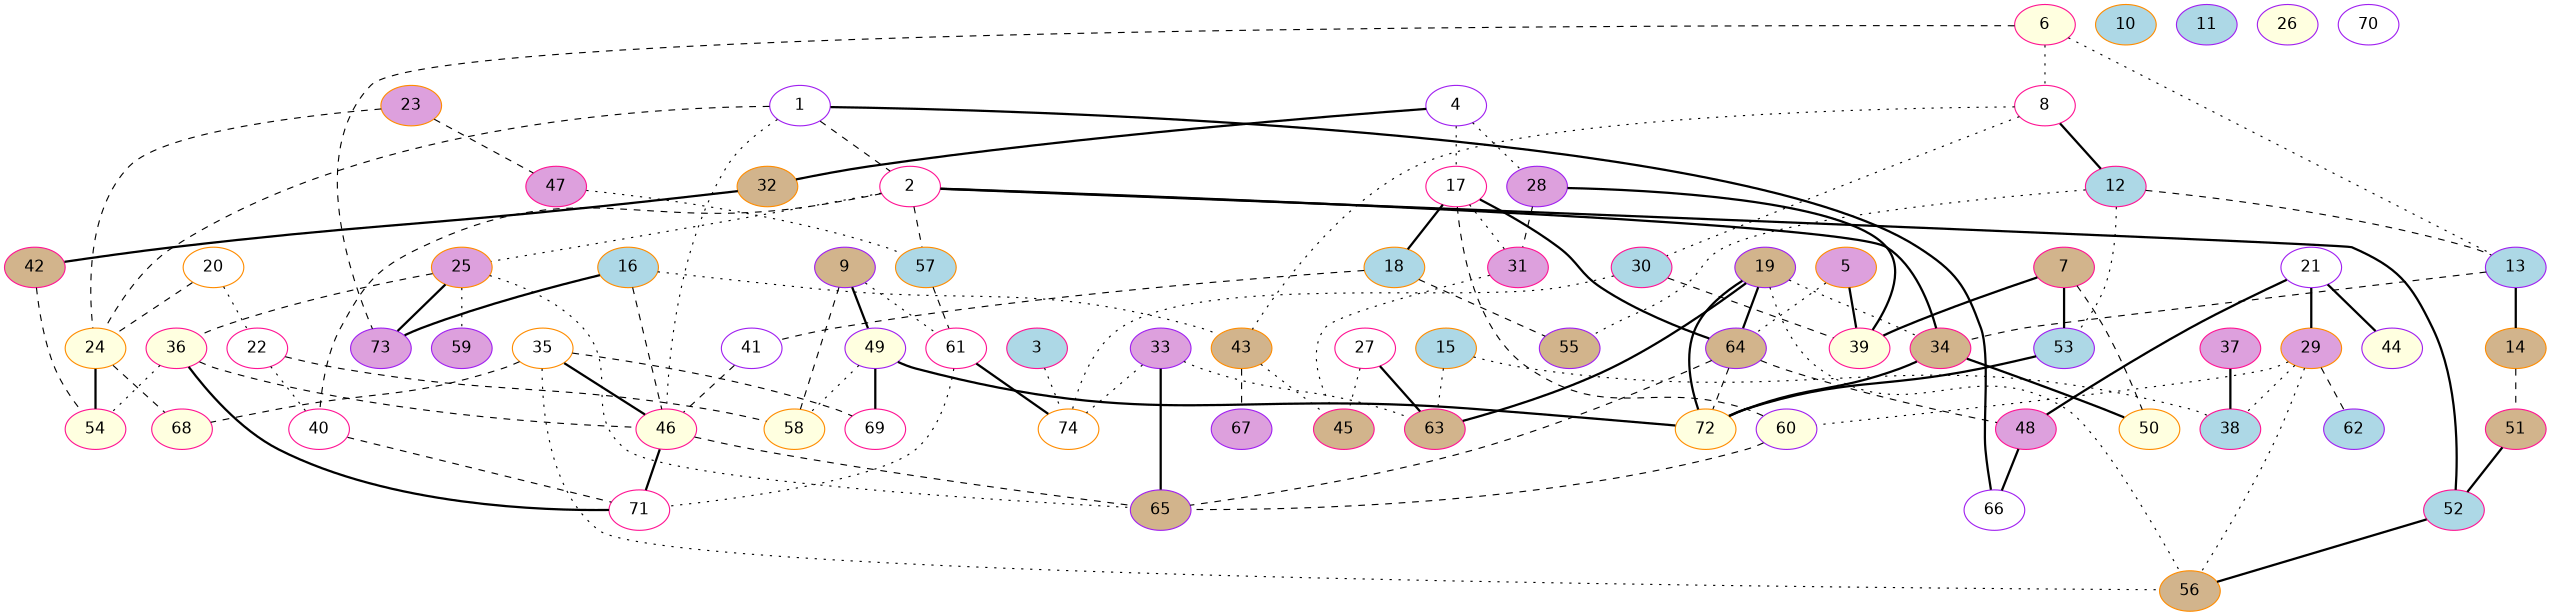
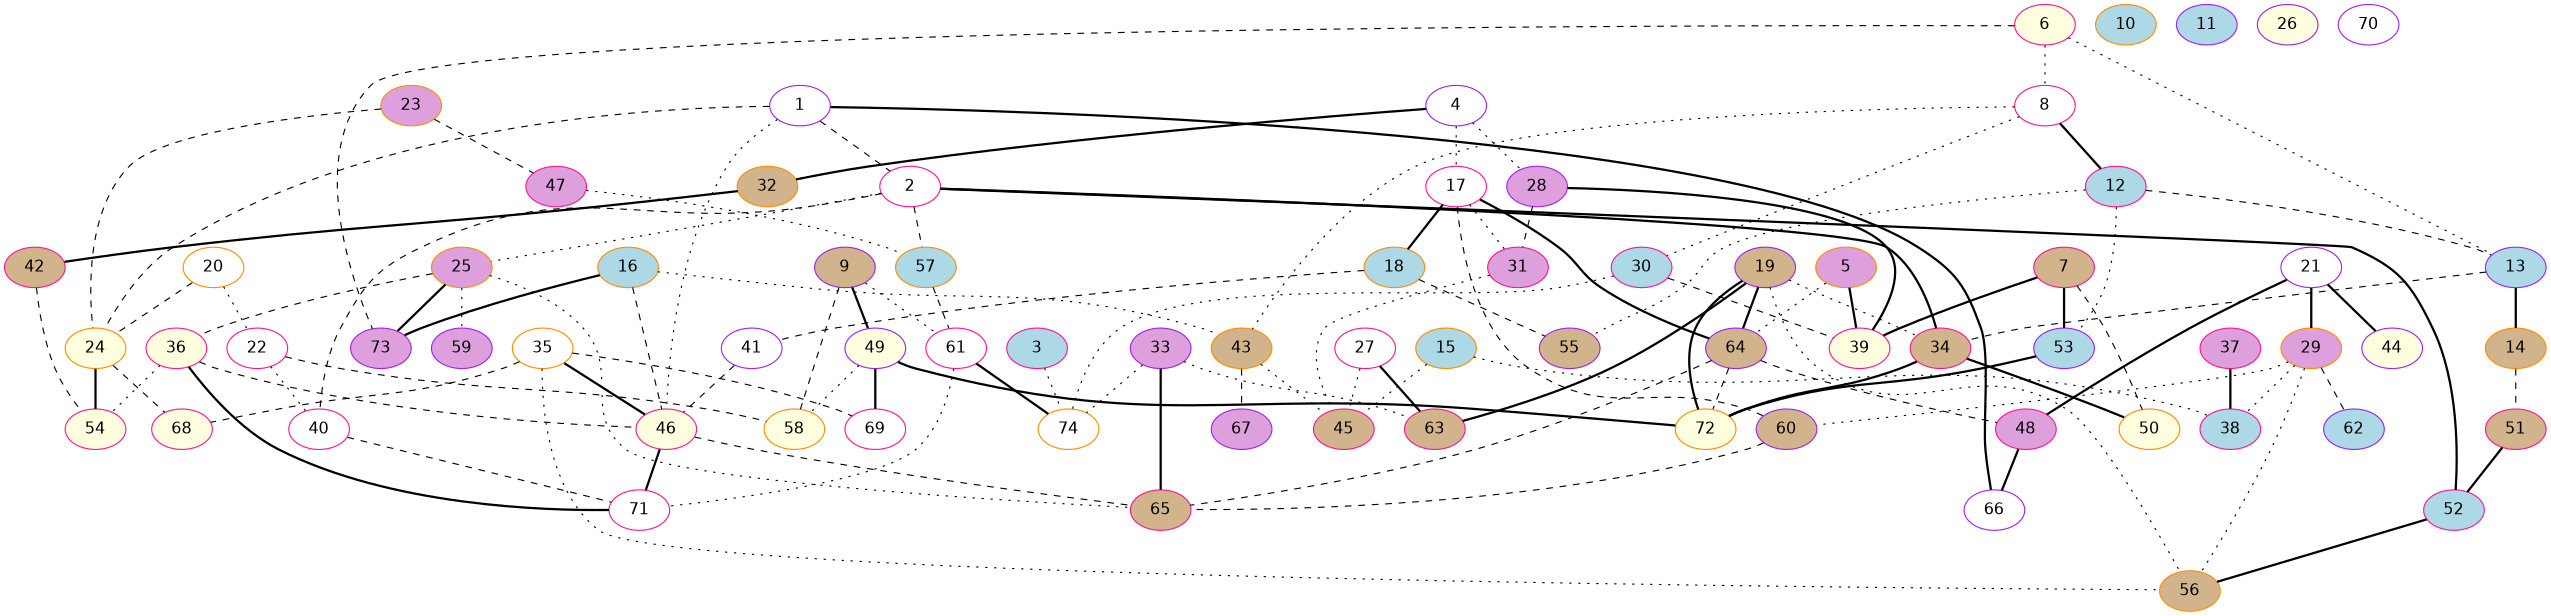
(1440, 389) -> (1392, 391)
(1787, 429) -> (1787, 429)
(1161, 510) -> (1161, 510)
